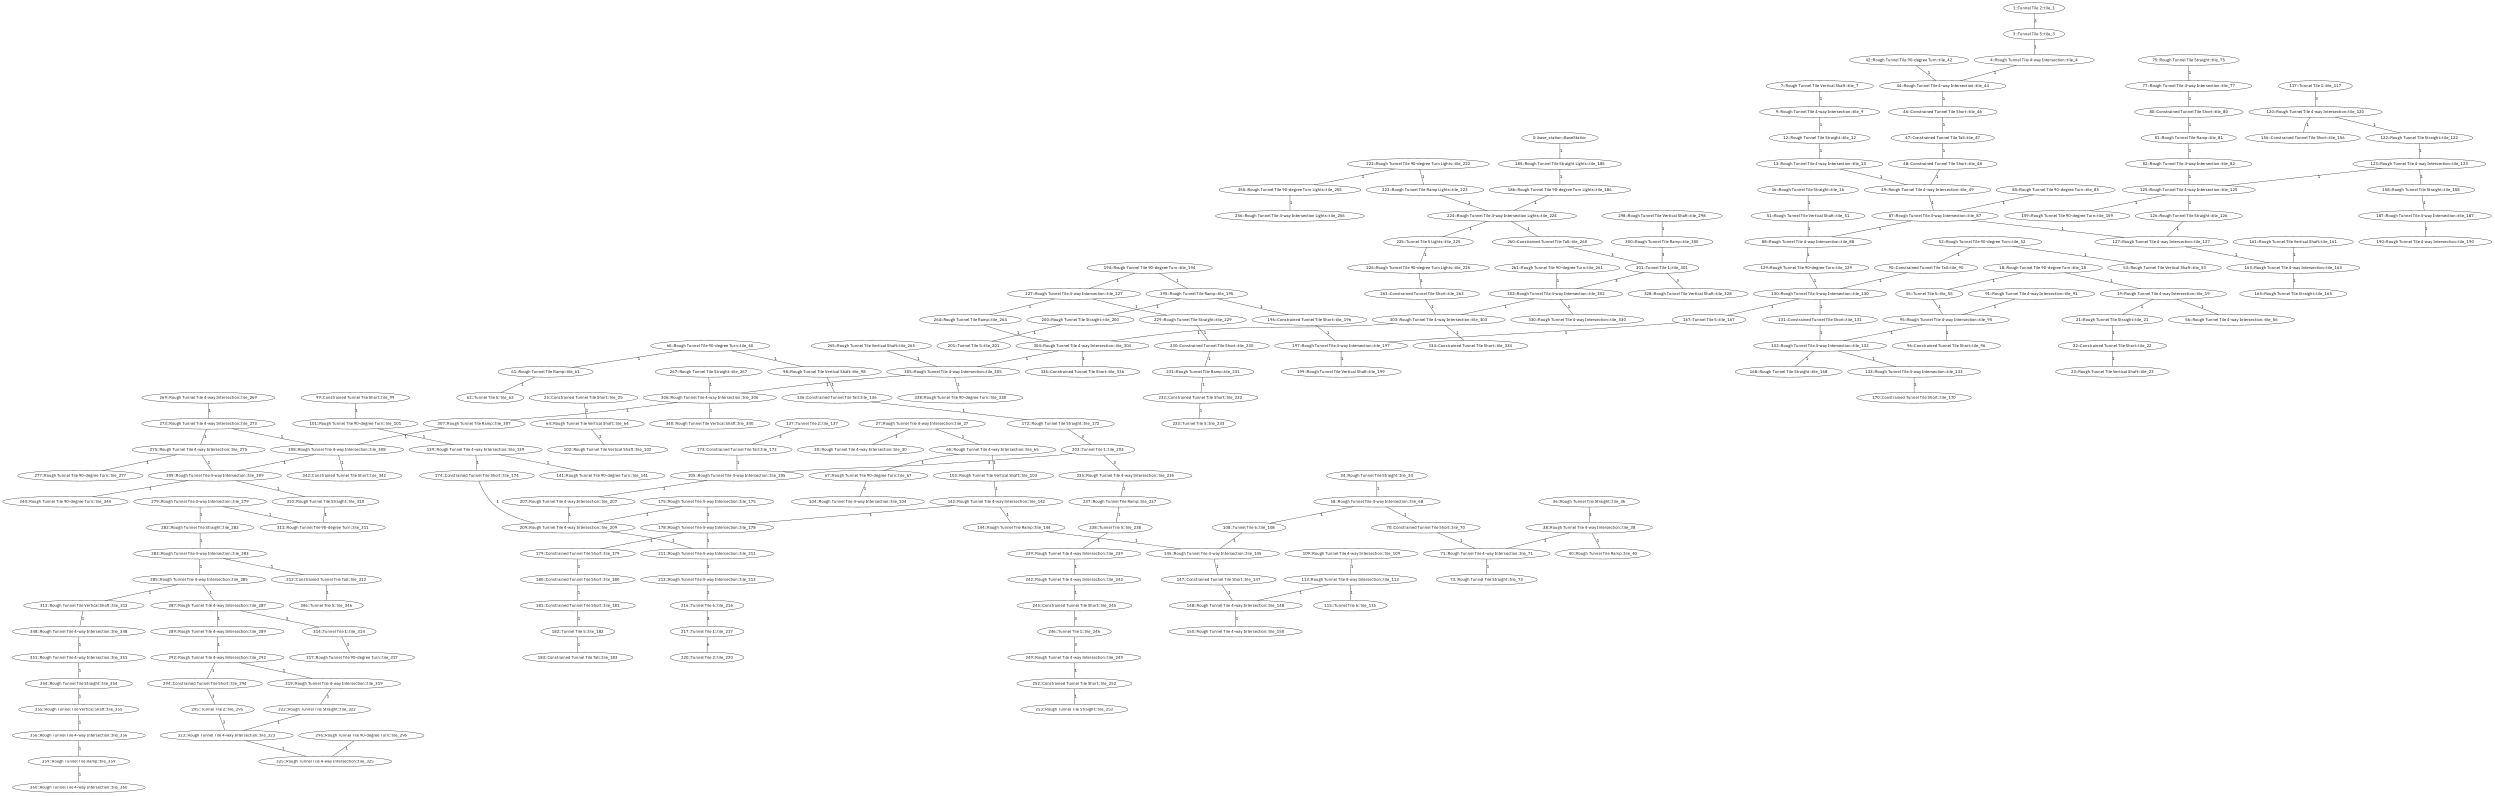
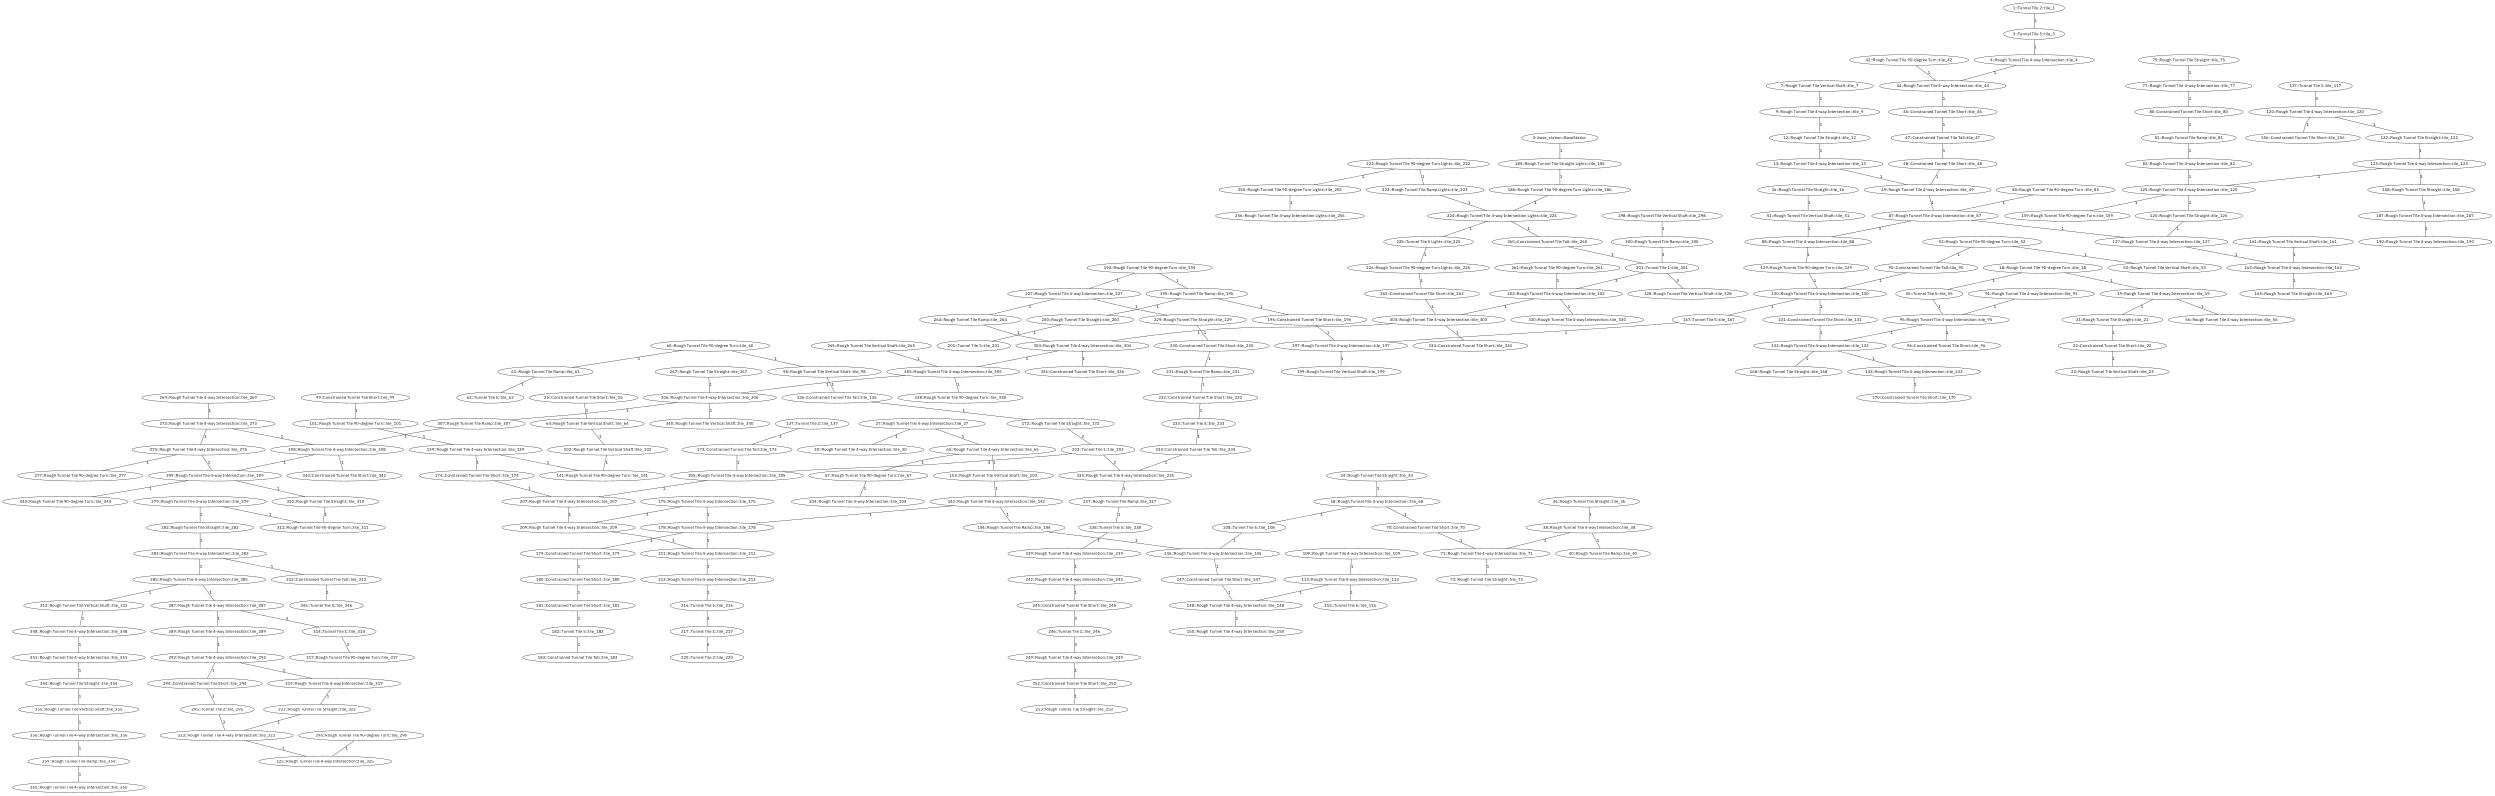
none -> (1196, 450)
none -> (605, 463)
(501, 510) -> (523, 489)
